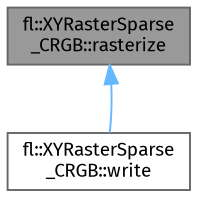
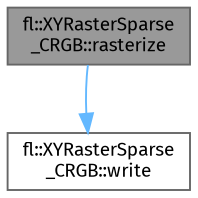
(111, 108) -> (86, 89)
